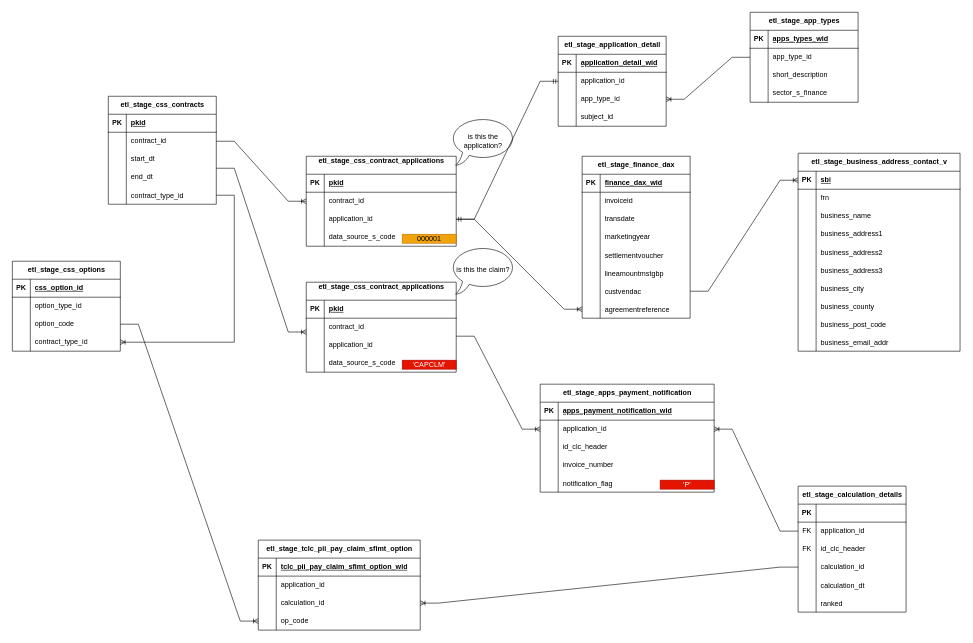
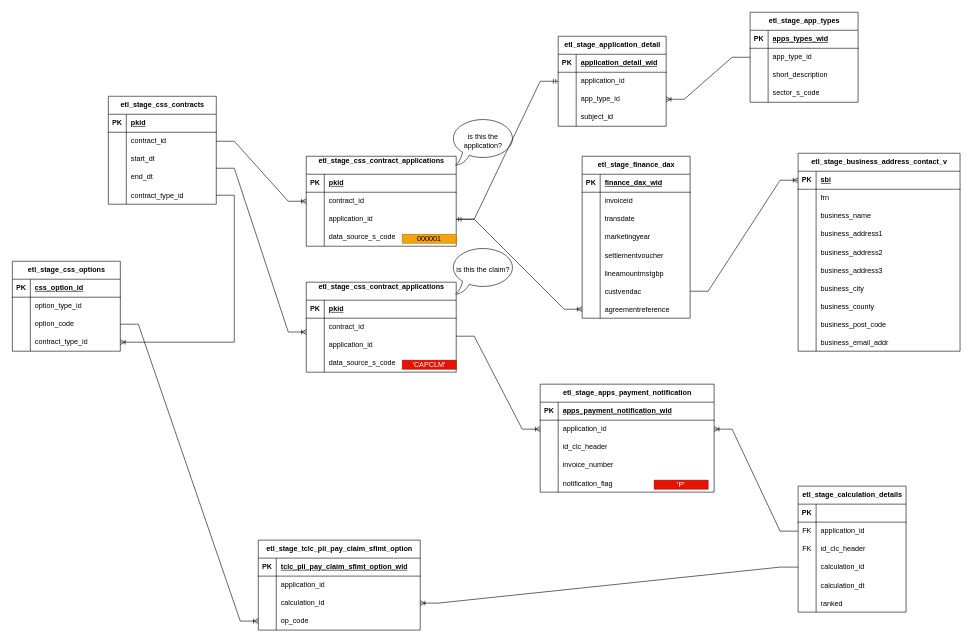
(804, 93) -> (799, 93)
(687, 485) -> (681, 485)
